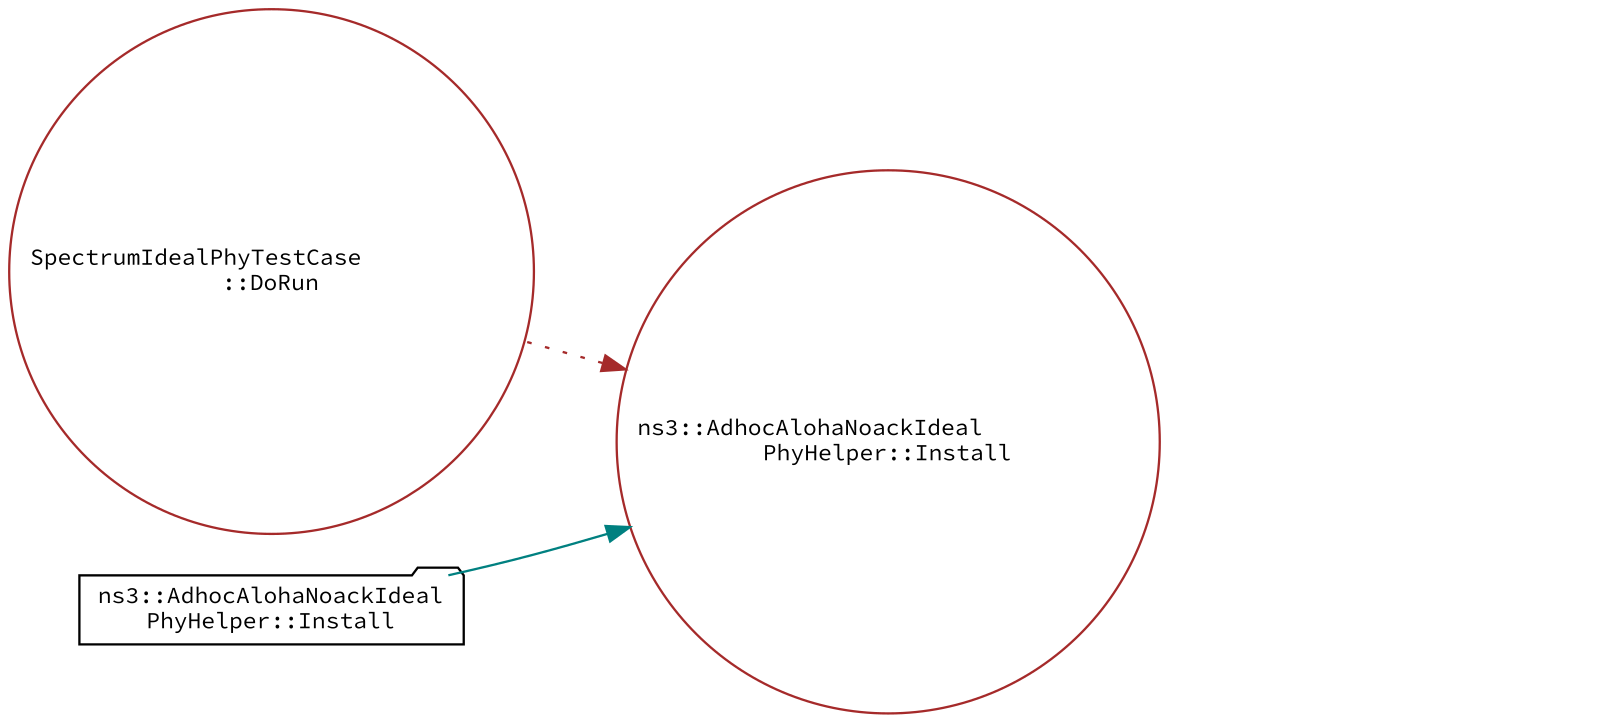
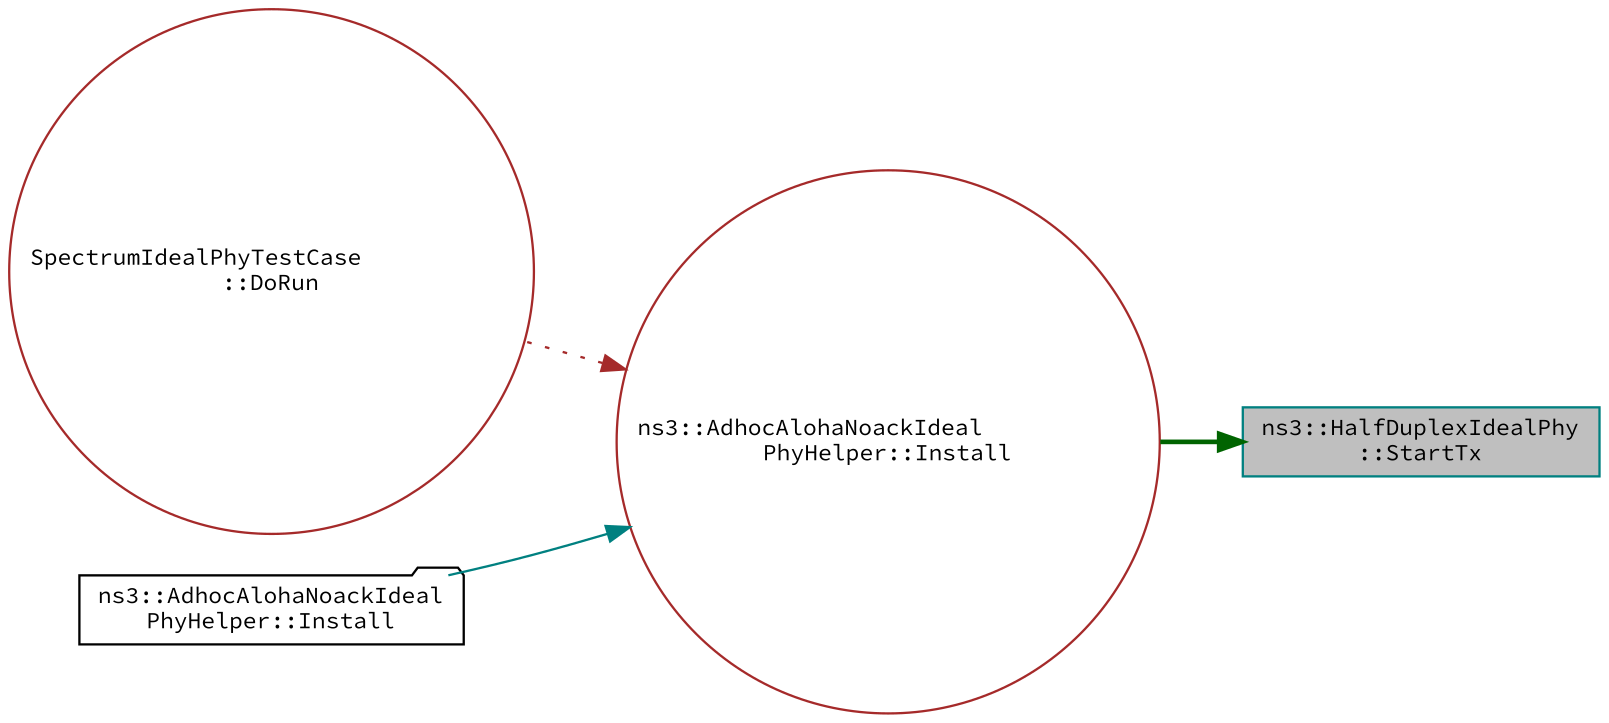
none -> (1421, 442)
